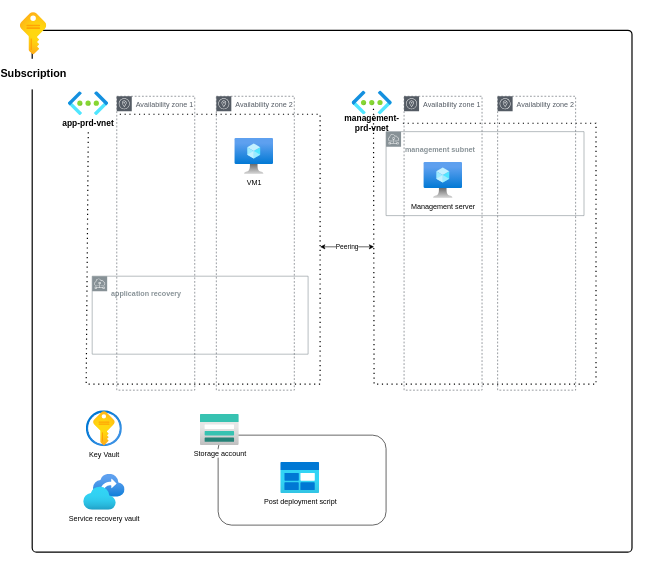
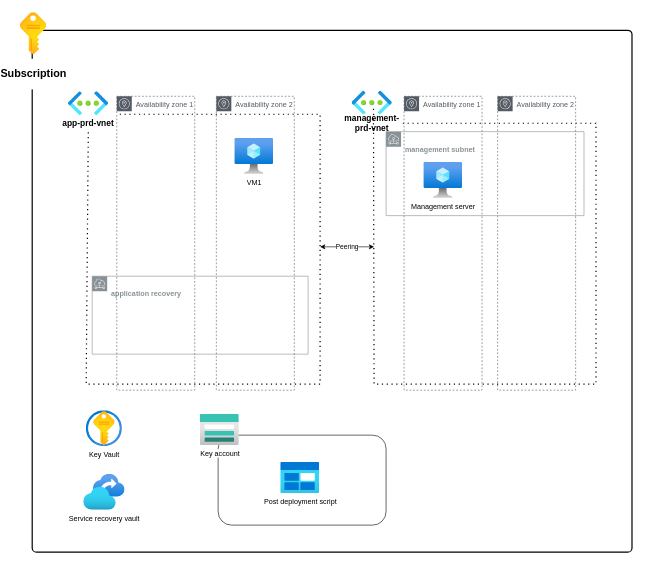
(220, 454) -> (220, 454)
